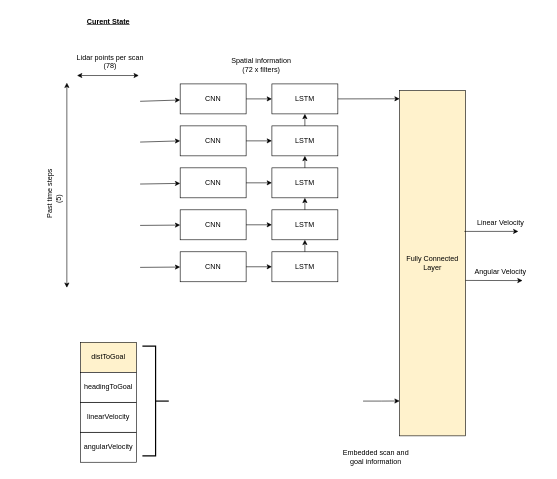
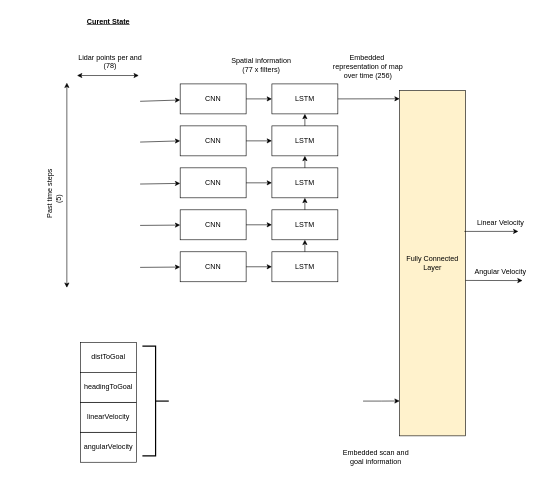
(110, 57) -> (110, 57)
(262, 65) -> (262, 65)
none -> (368, 66)
(109, 357) -> (109, 357)
